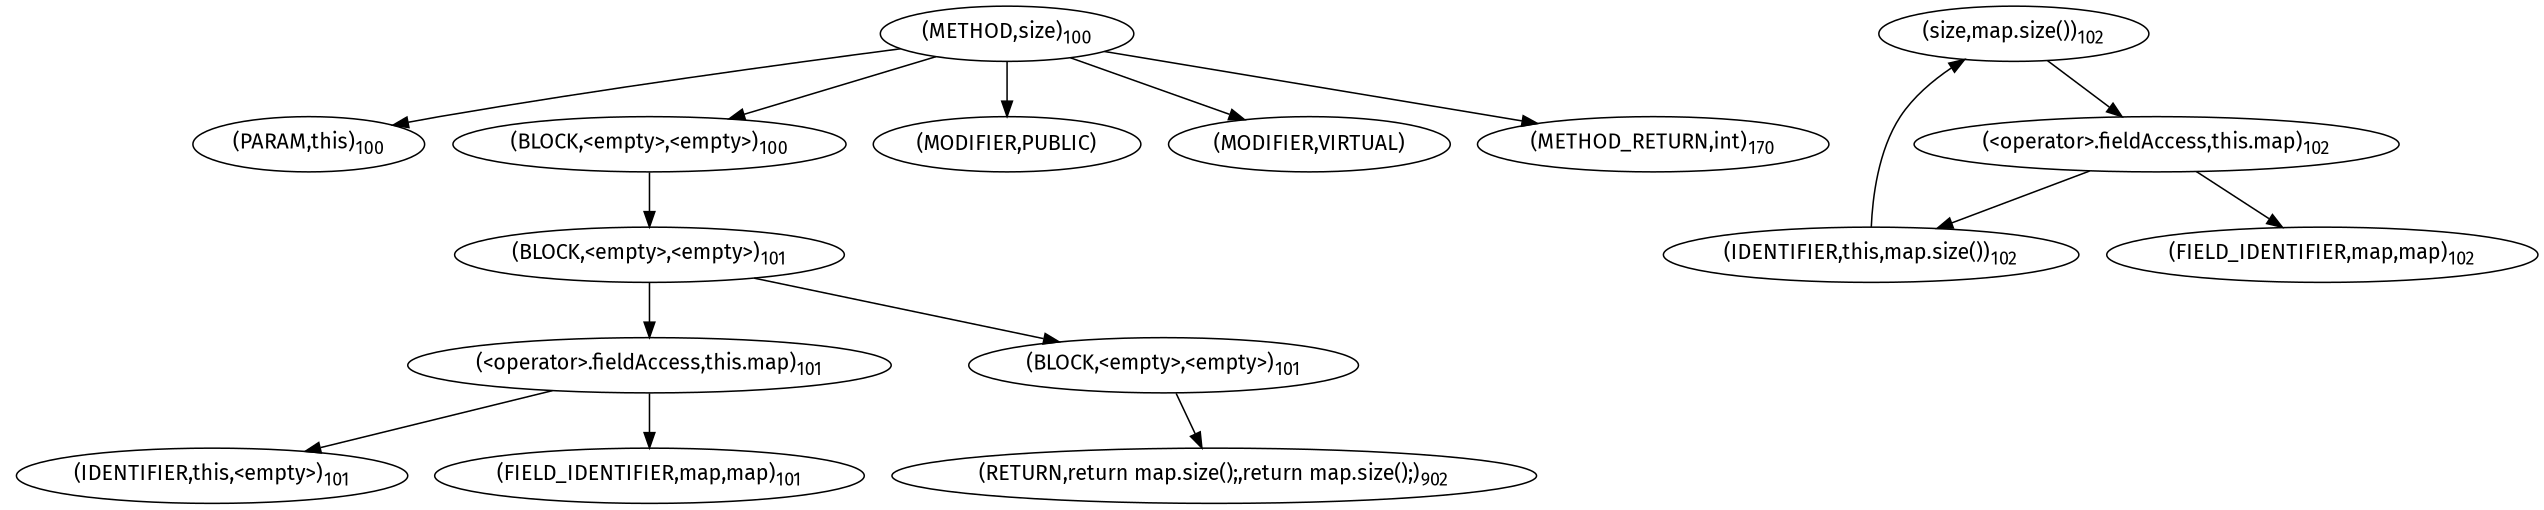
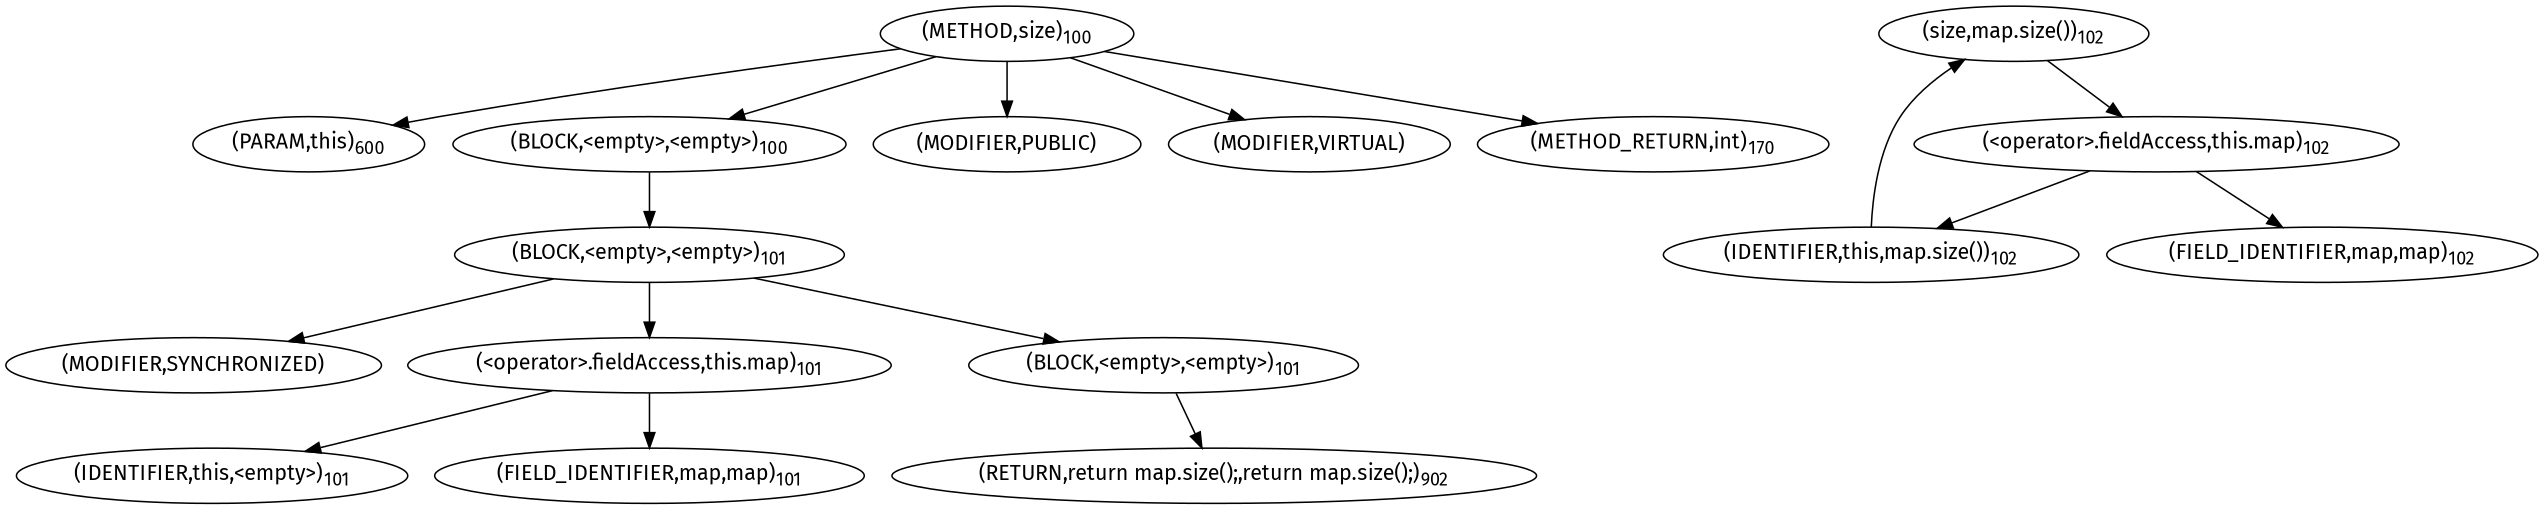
(370, 142) -> (370, 142)
none -> (194, 365)
